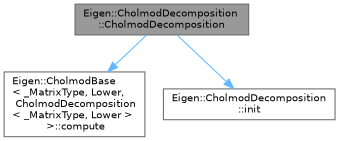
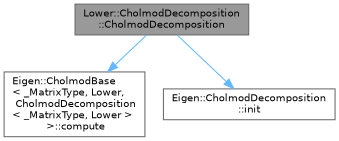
(162, 20) -> (162, 20)
